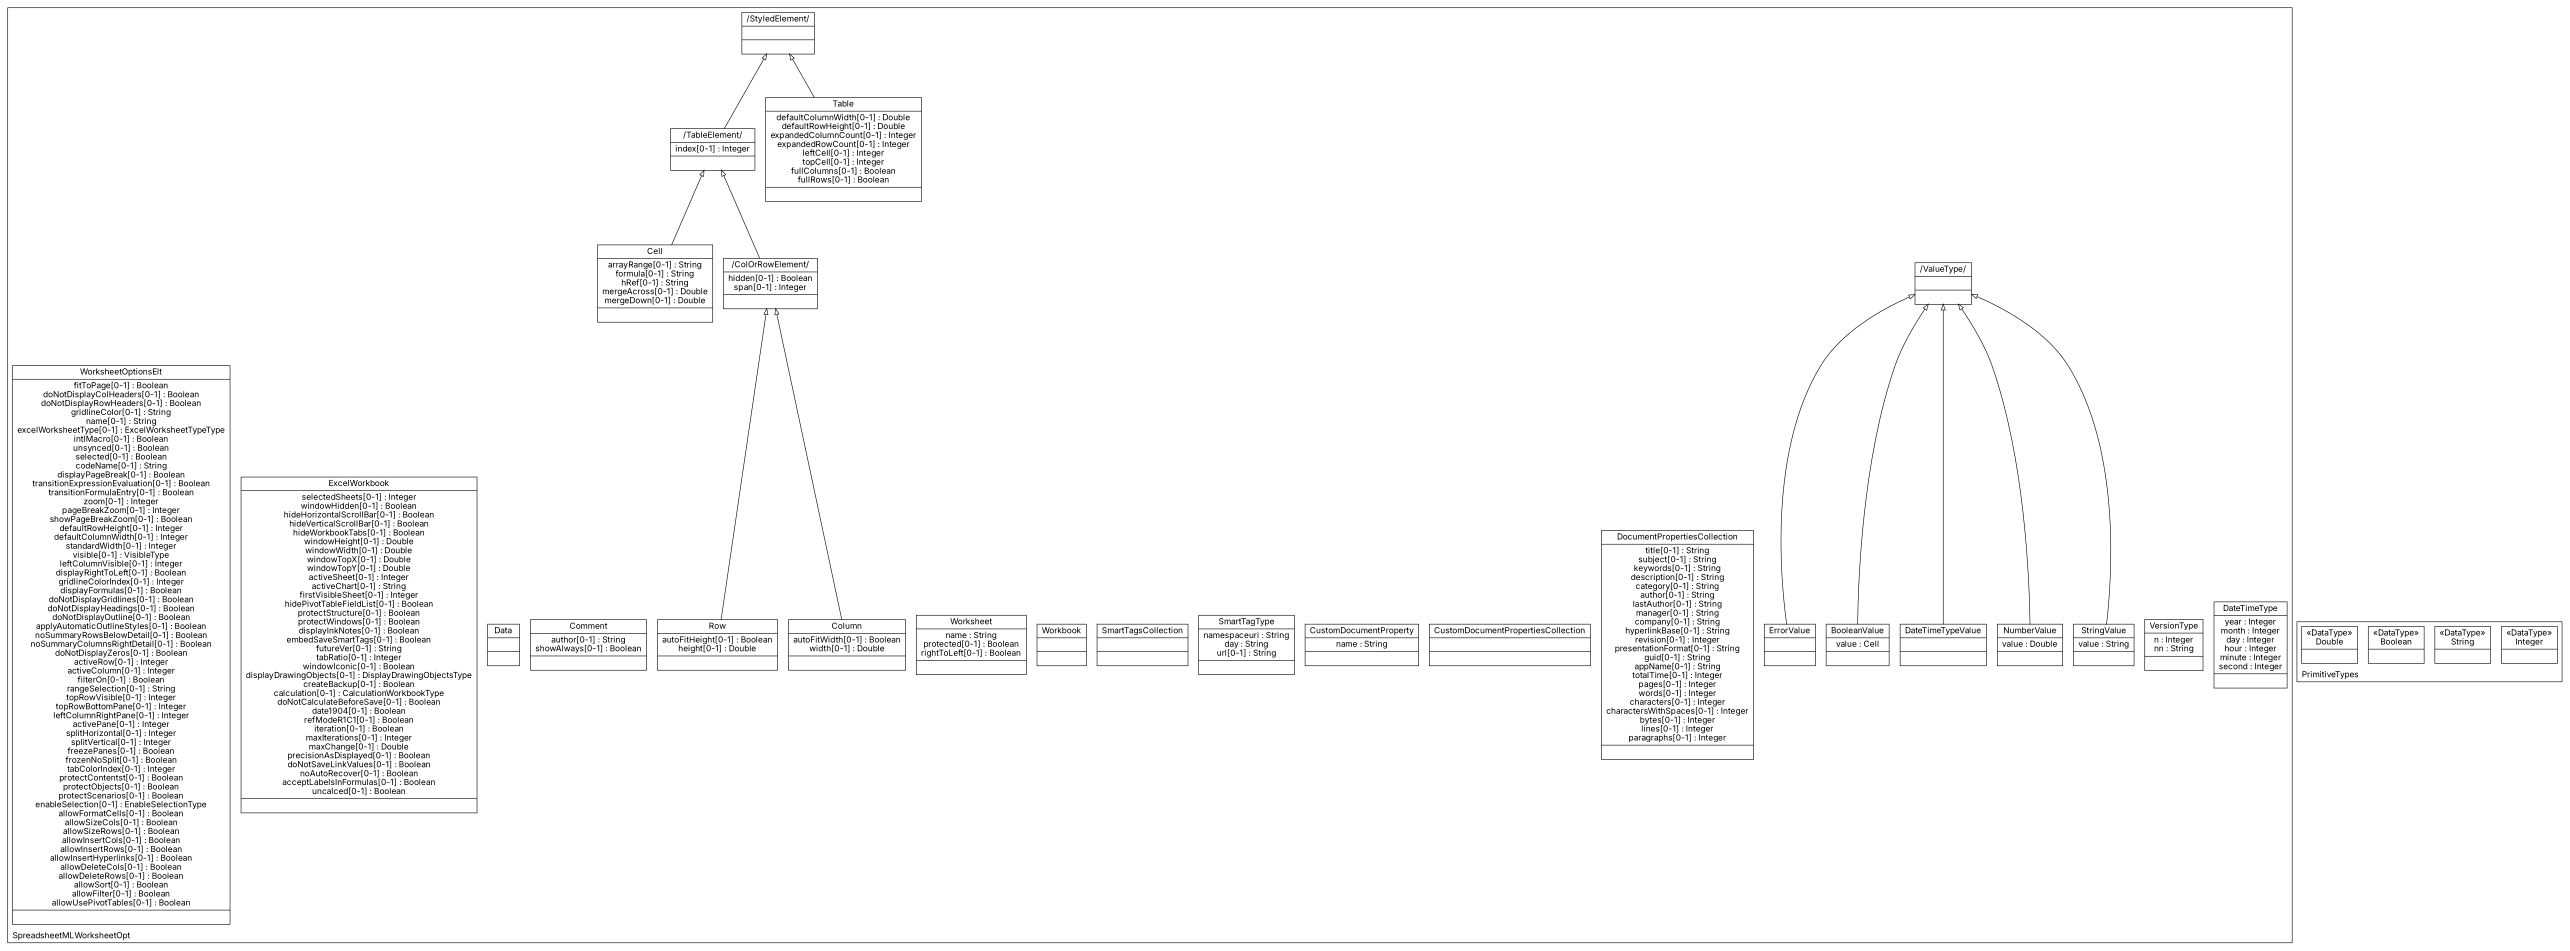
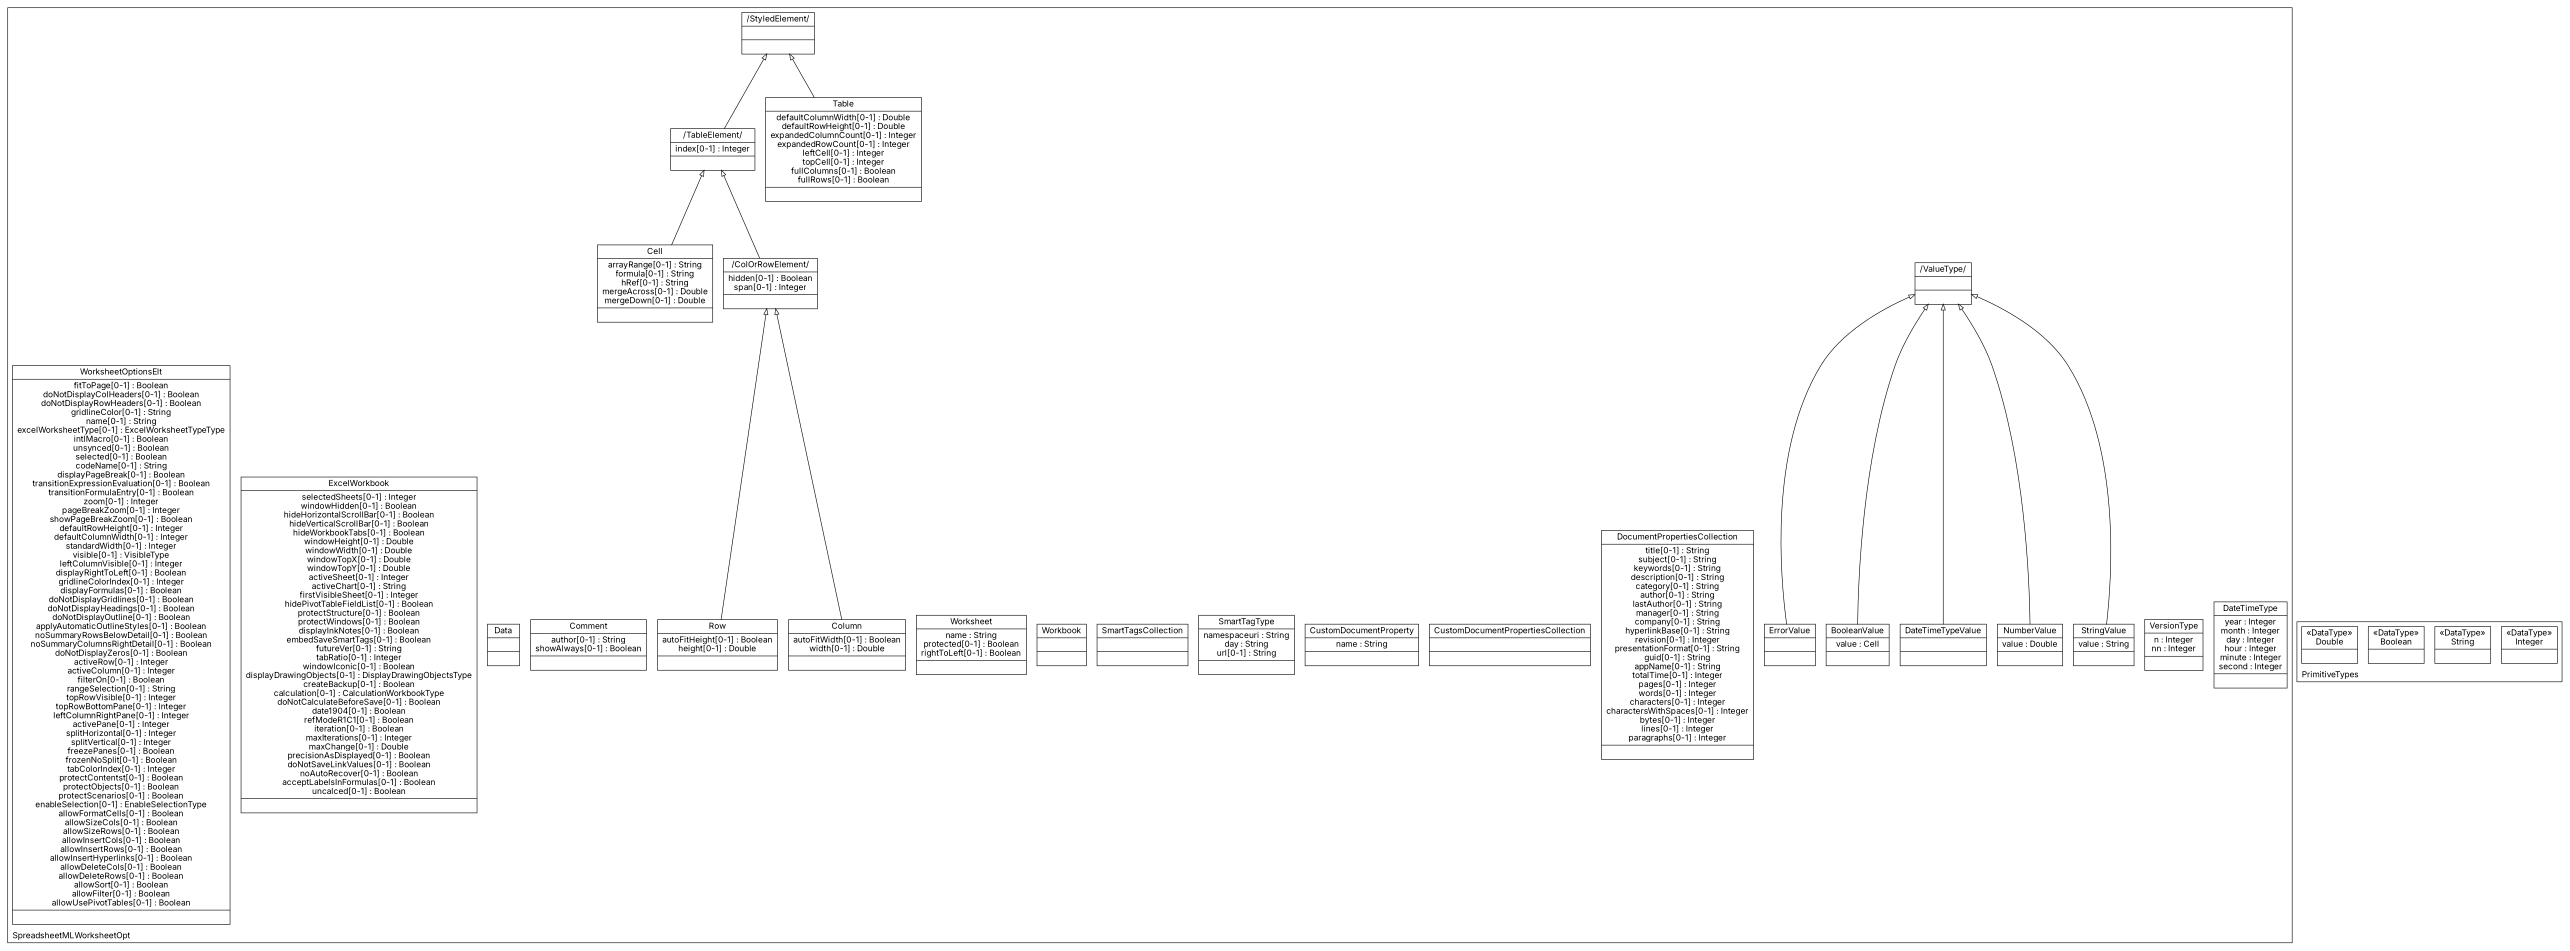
(2174, 649) -> (2174, 649)
